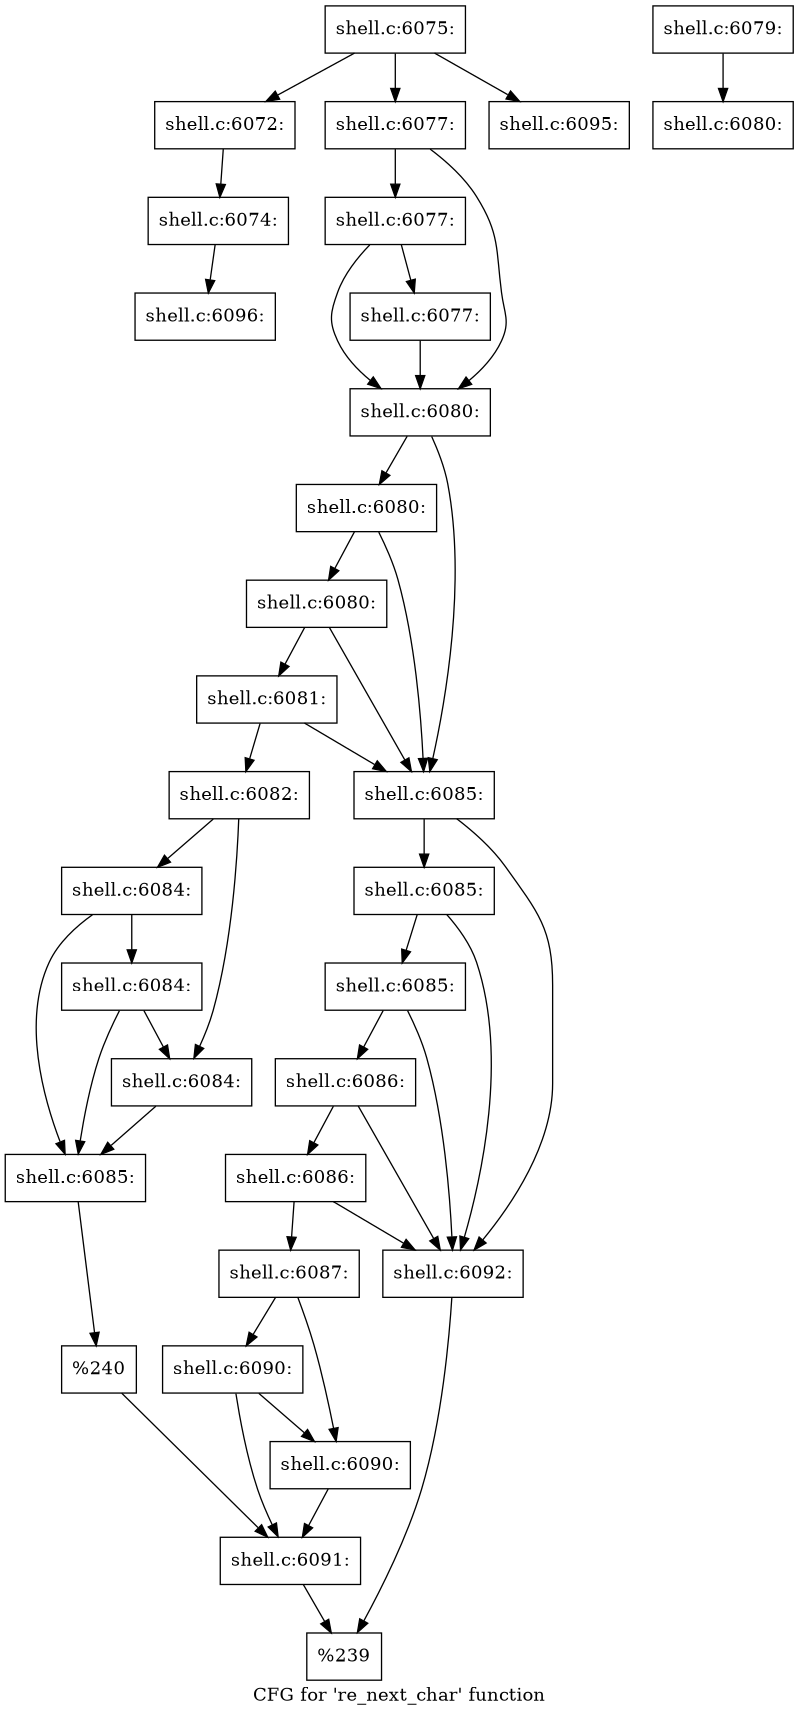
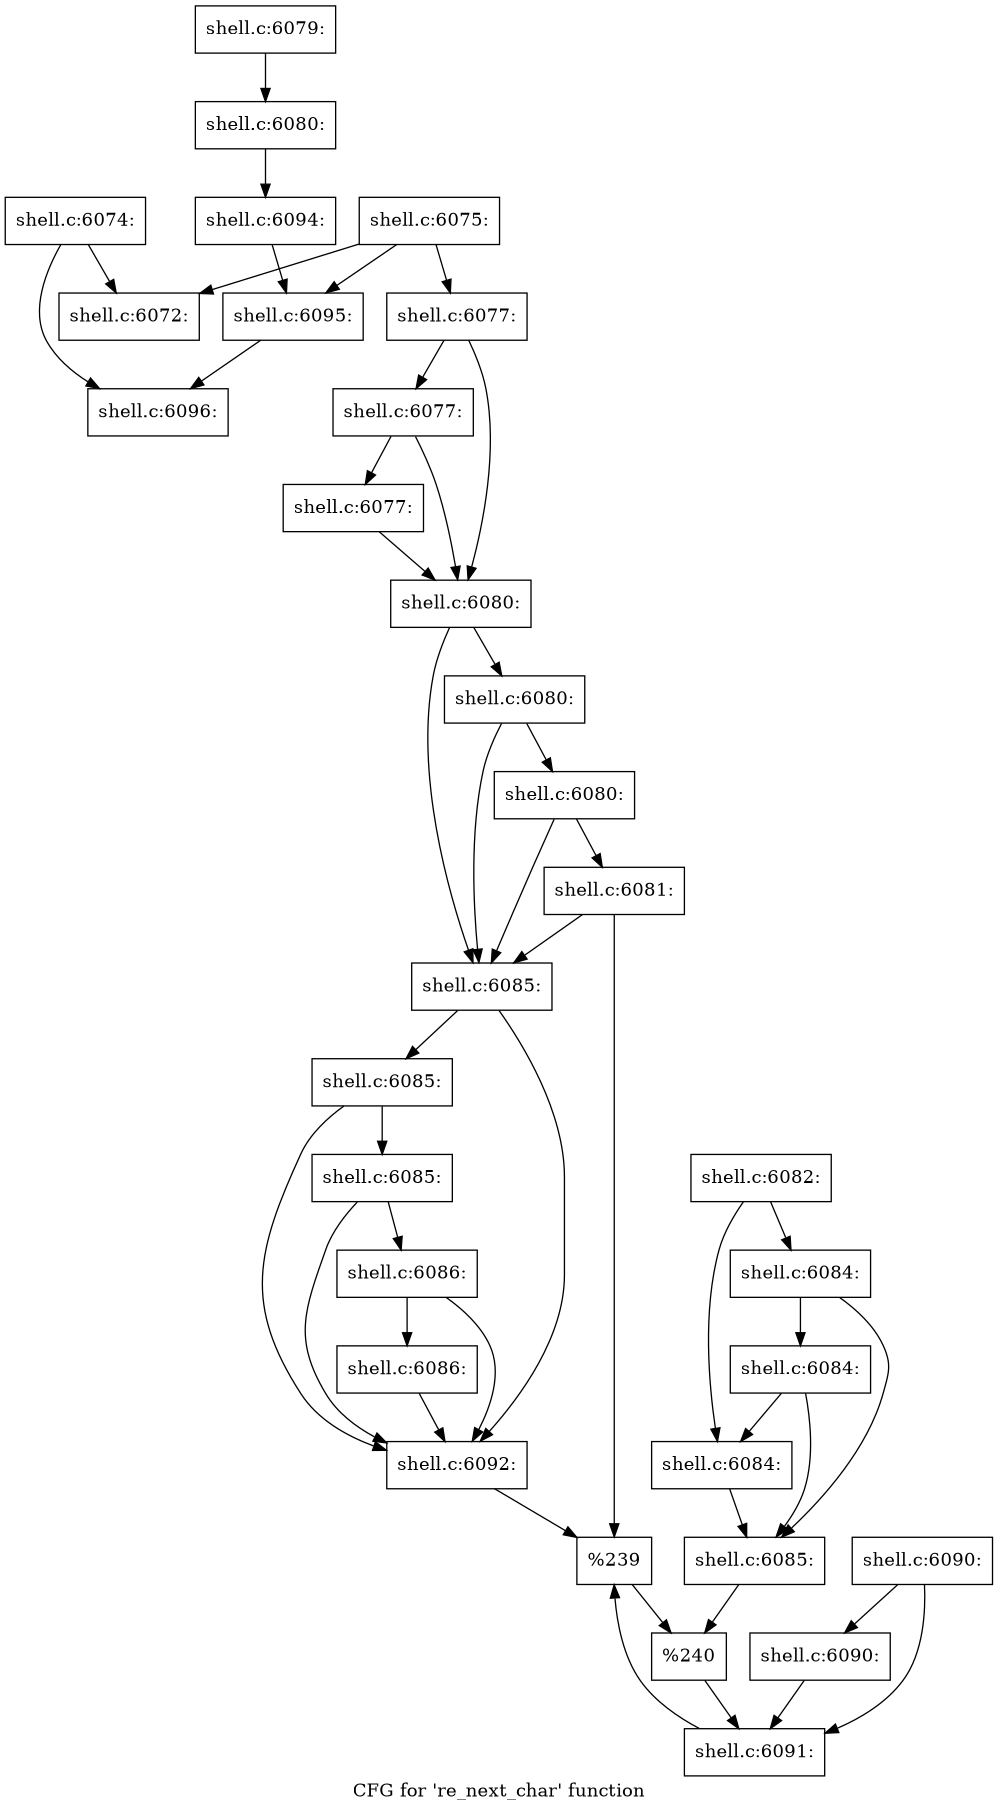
(222, 167) -> (99, 263)
none -> (266, 221)
none -> (231, 361)
(255, 741) -> (614, 1219)
(289, 1274) -> none
none -> (647, 1604)
